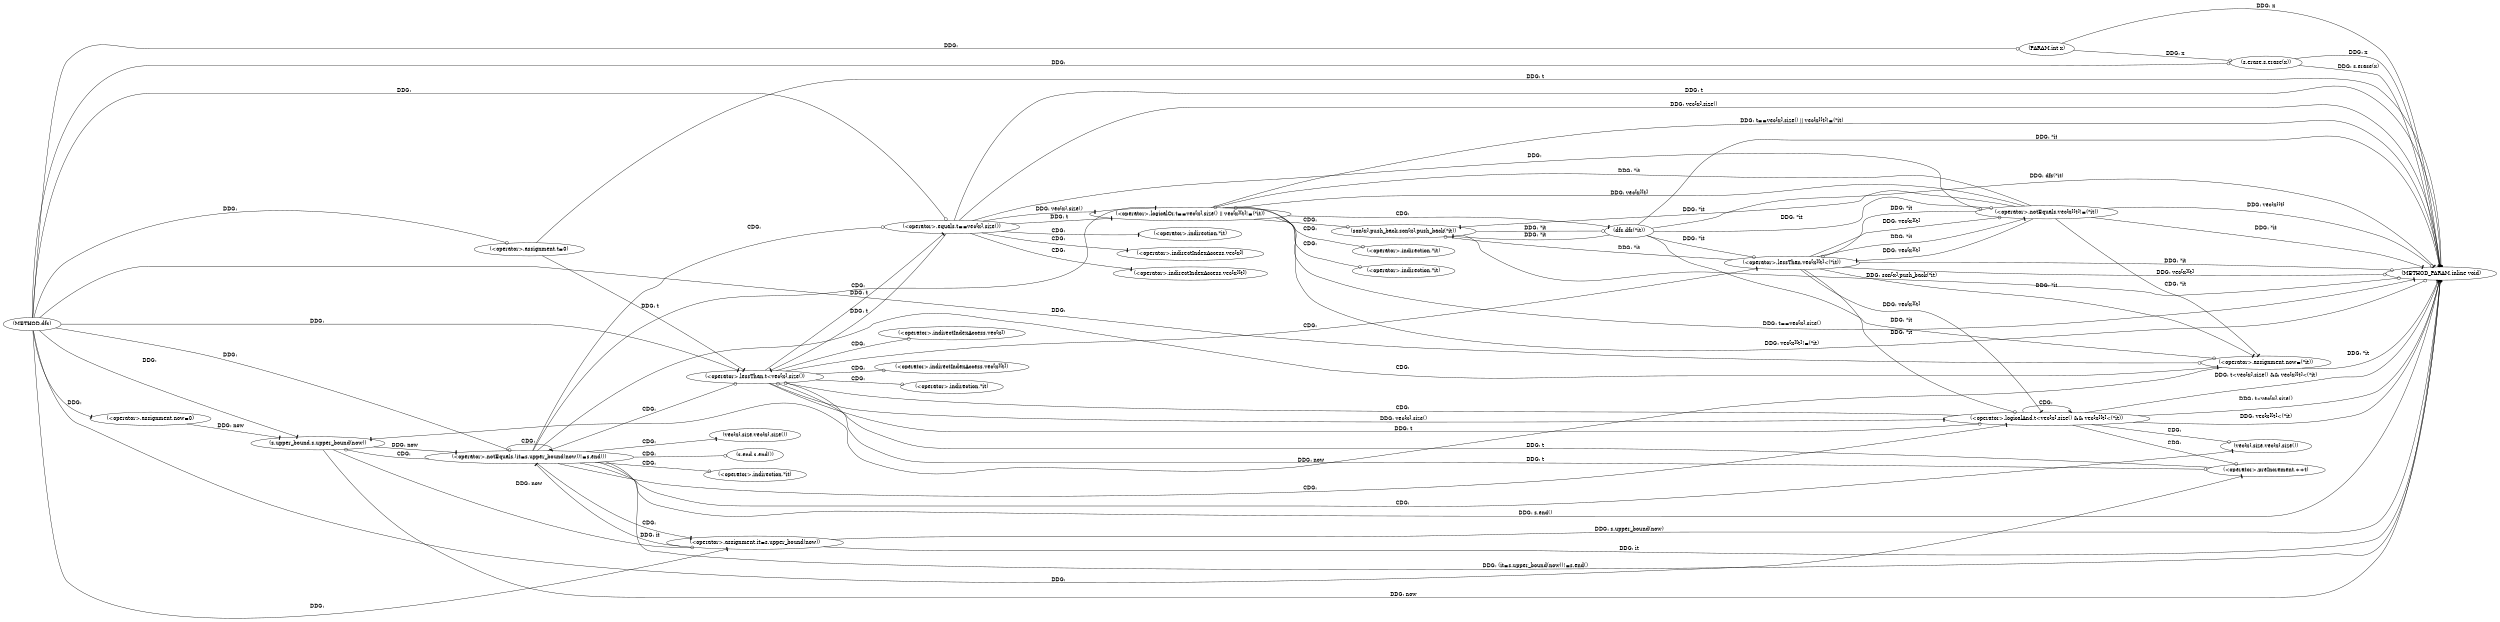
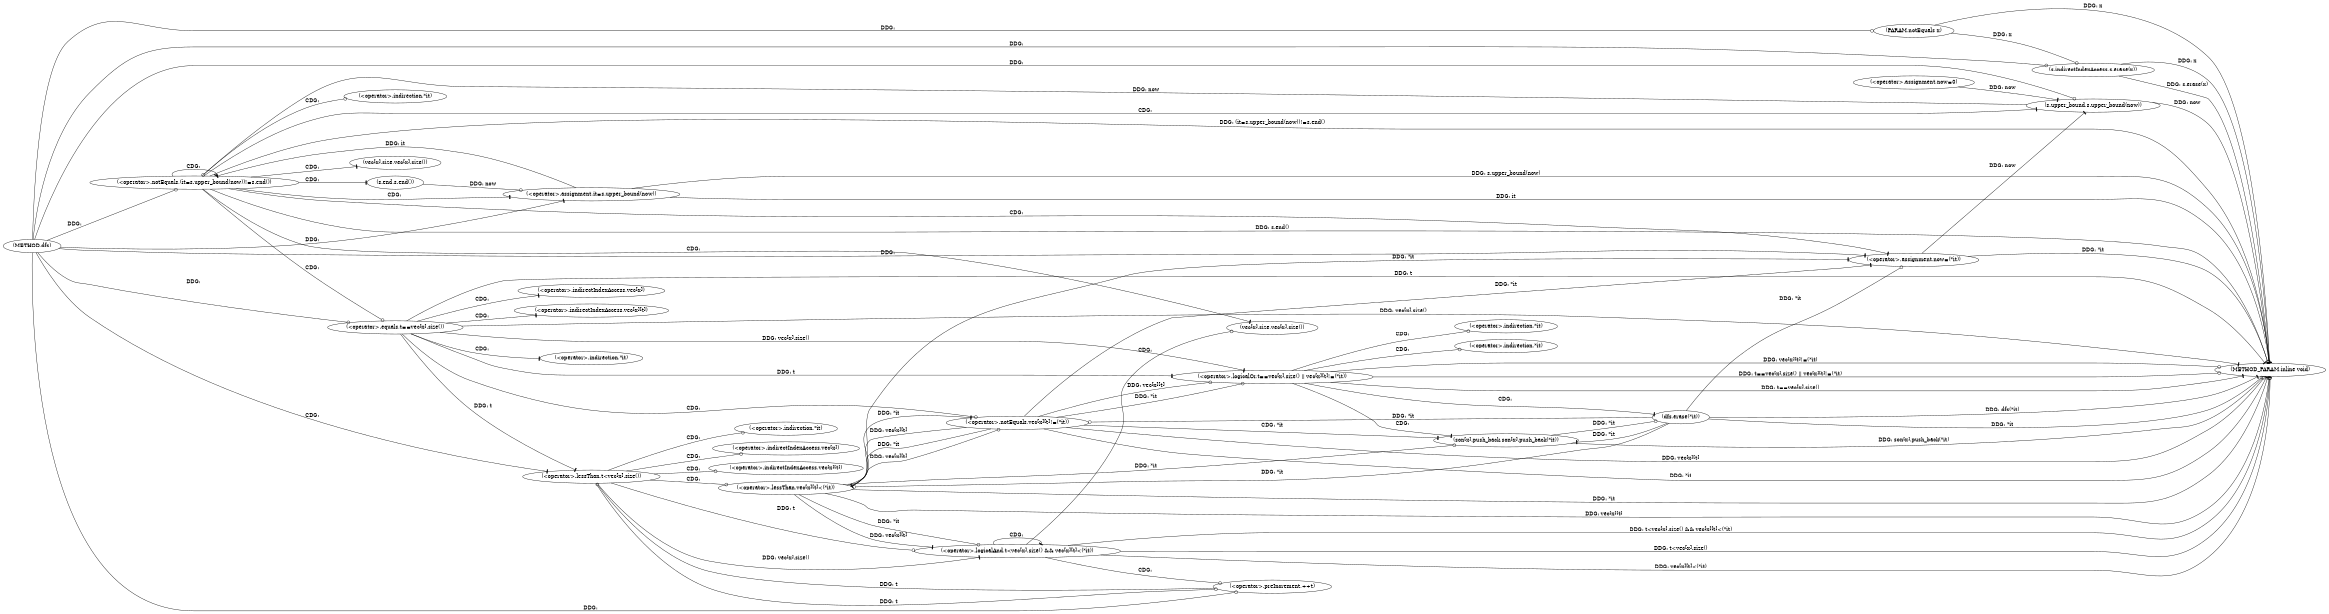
(2047, 49) -> (1914, 31)
(2266, 63) -> (2093, 70)
(1535, 156) -> (694, 408)
(1694, 210) -> (1272, 426)
(1300, 223) -> (1366, 416)
(1629, 231) -> (1681, 417)
(529, 249) -> none
(2175, 284) -> (1506, 285)
(834, 292) -> none
(856, 305) -> none
(318, 321) -> (313, 416)
(1111, 321) -> (961, 256)
(1272, 333) -> (688, 482)
(164, 391) -> (1011, 66)
(55, 392) -> none
(1372, 411) -> none
(641, 418) -> none
(414, 450) -> (1100, 92)
(388, 457) -> (1112, 113)
(679, 457) -> (332, 183)
(1282, 492) -> none
(508, 513) -> (471, 187)
(1099, 582) -> (500, 611)
